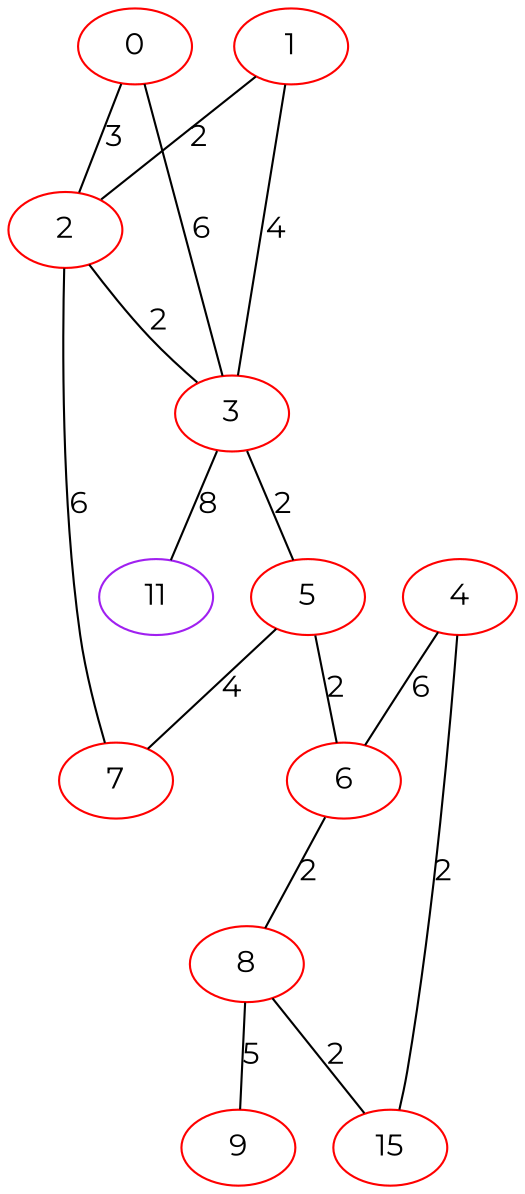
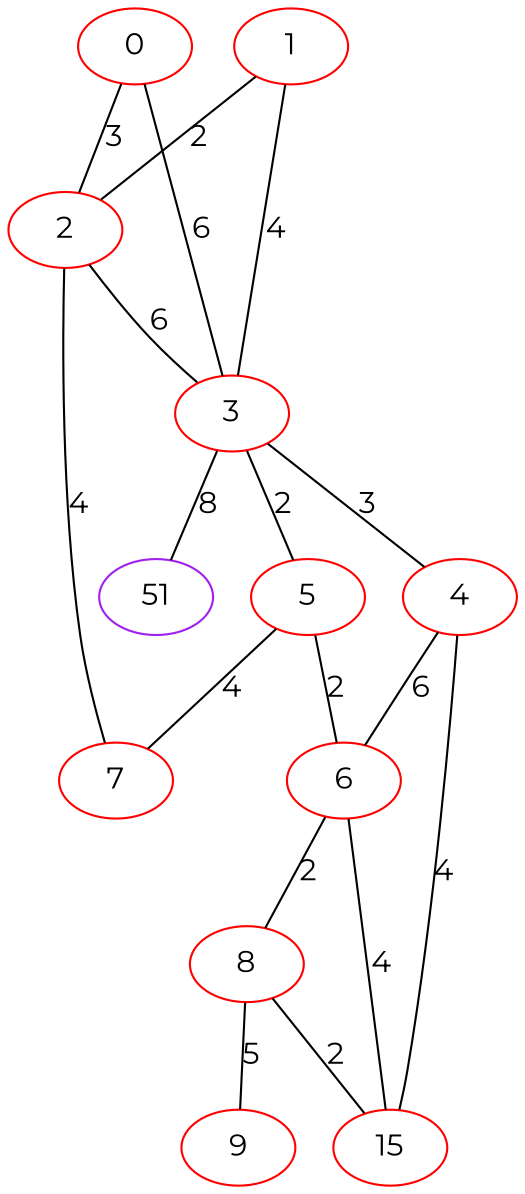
(159, 322) -> (159, 322)
(79, 505) -> (79, 505)
none -> (346, 505)
(156, 597) -> (156, 597)
(444, 872) -> (444, 872)
none -> (367, 964)
